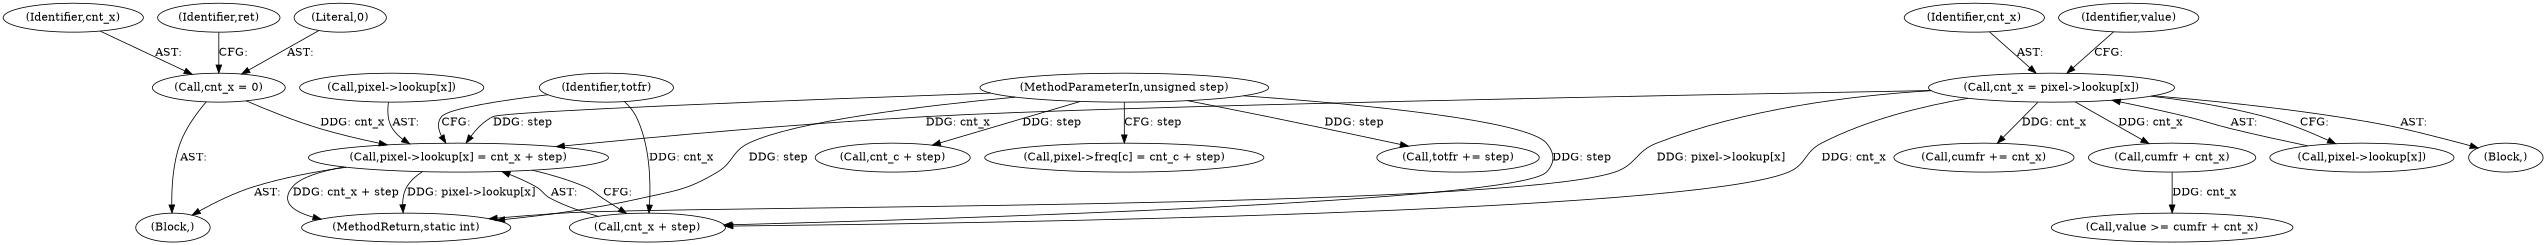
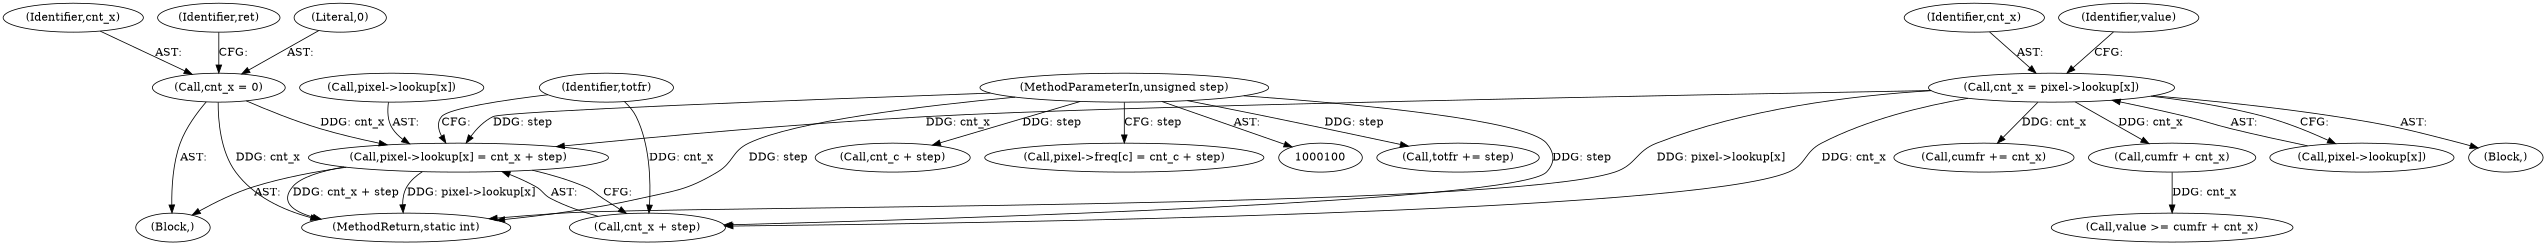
none -> (1321, 158)
none -> (241, 178)
